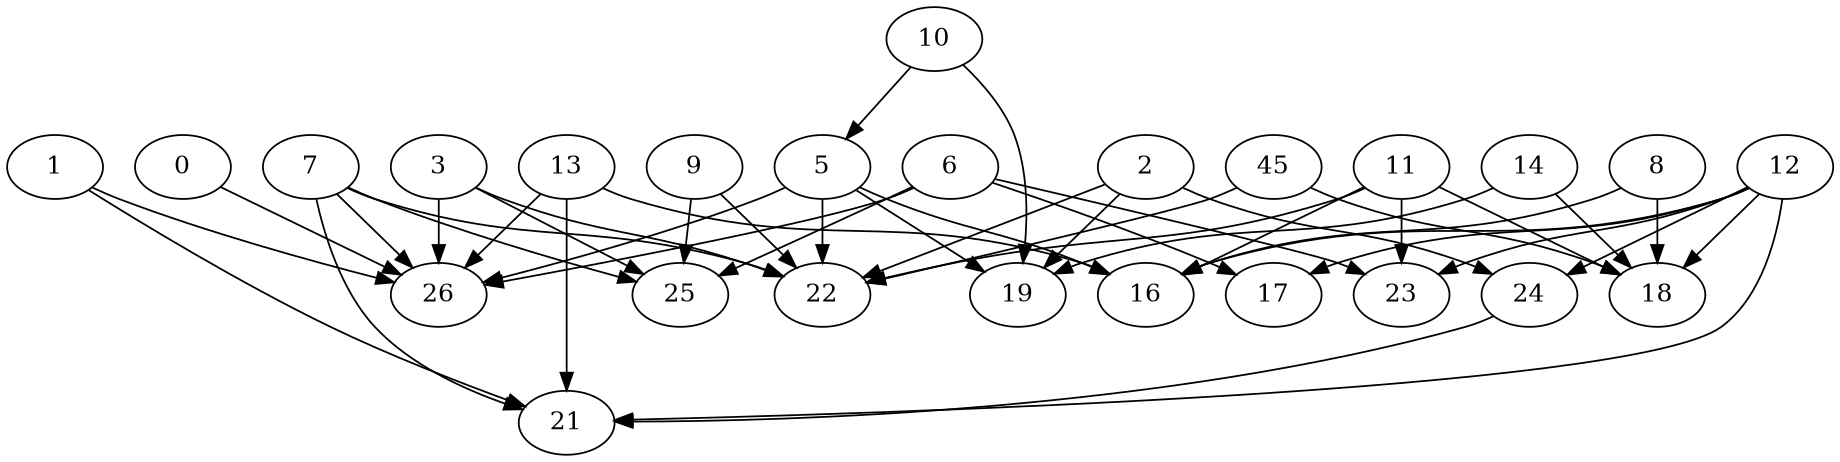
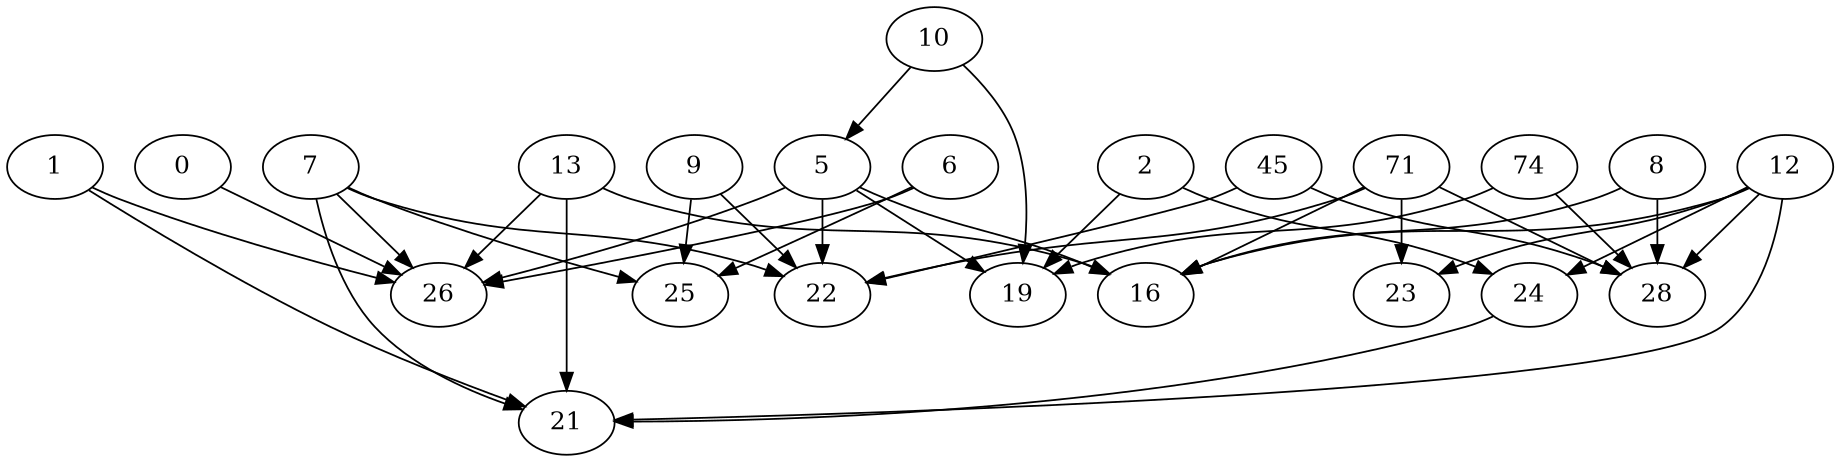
(439, 167) -> none
(1402, 167) -> (1402, 167)
(1529, 167) -> (1529, 167)
(1172, 221) -> none
(1004, 223) -> none
(1274, 295) -> none
(1657, 295) -> (1657, 295)
